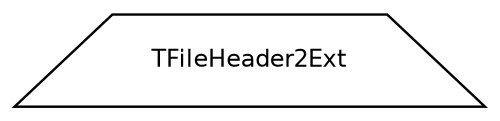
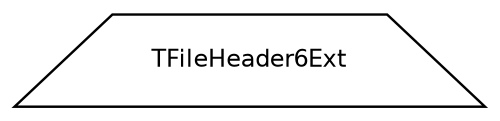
(250, 61) -> (250, 61)
